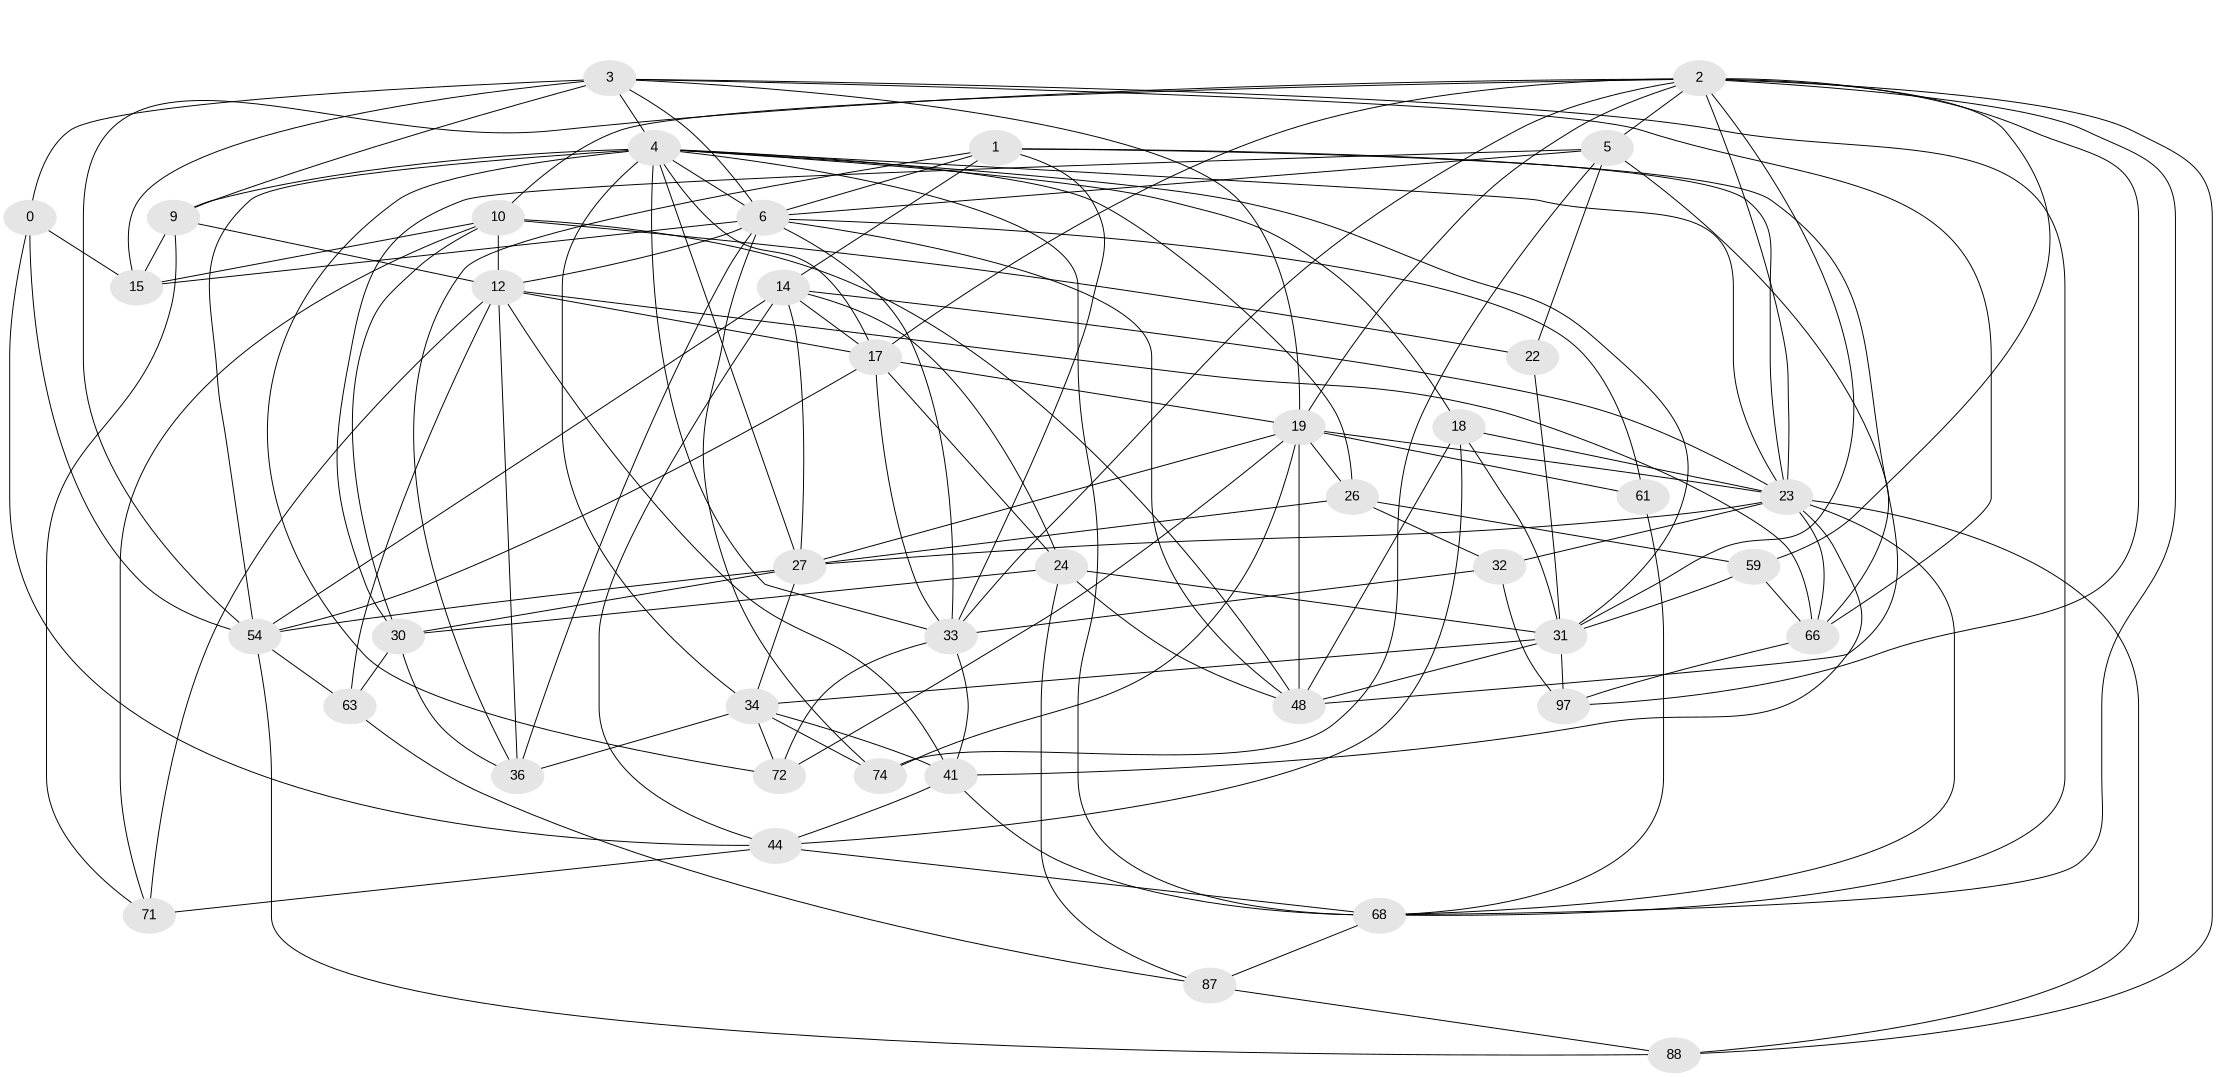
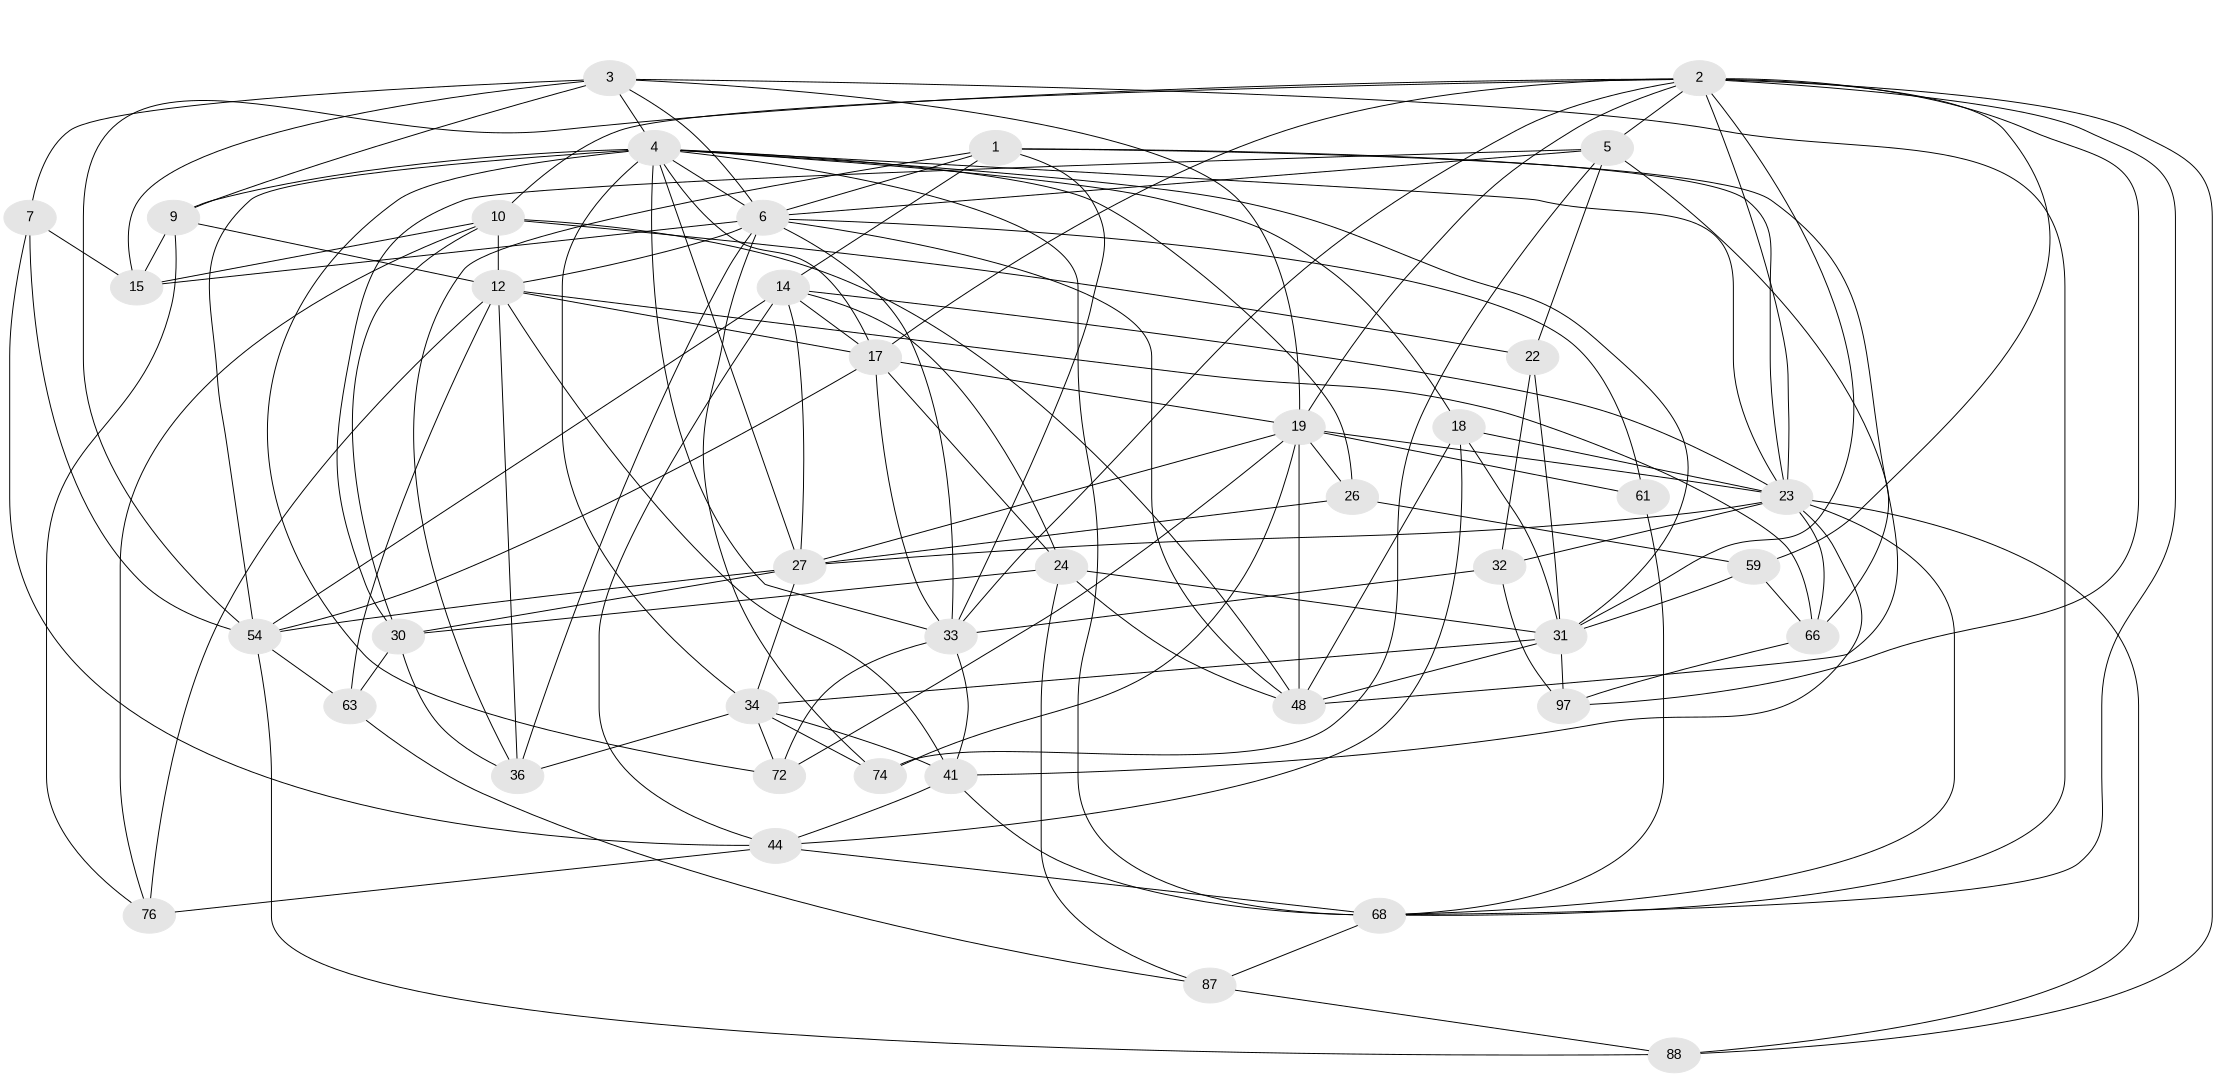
(1675, 140) -> none
(30, 218) -> (30, 218)
(1416, 527) -> (1518, 449)
(149, 916) -> (149, 916)
